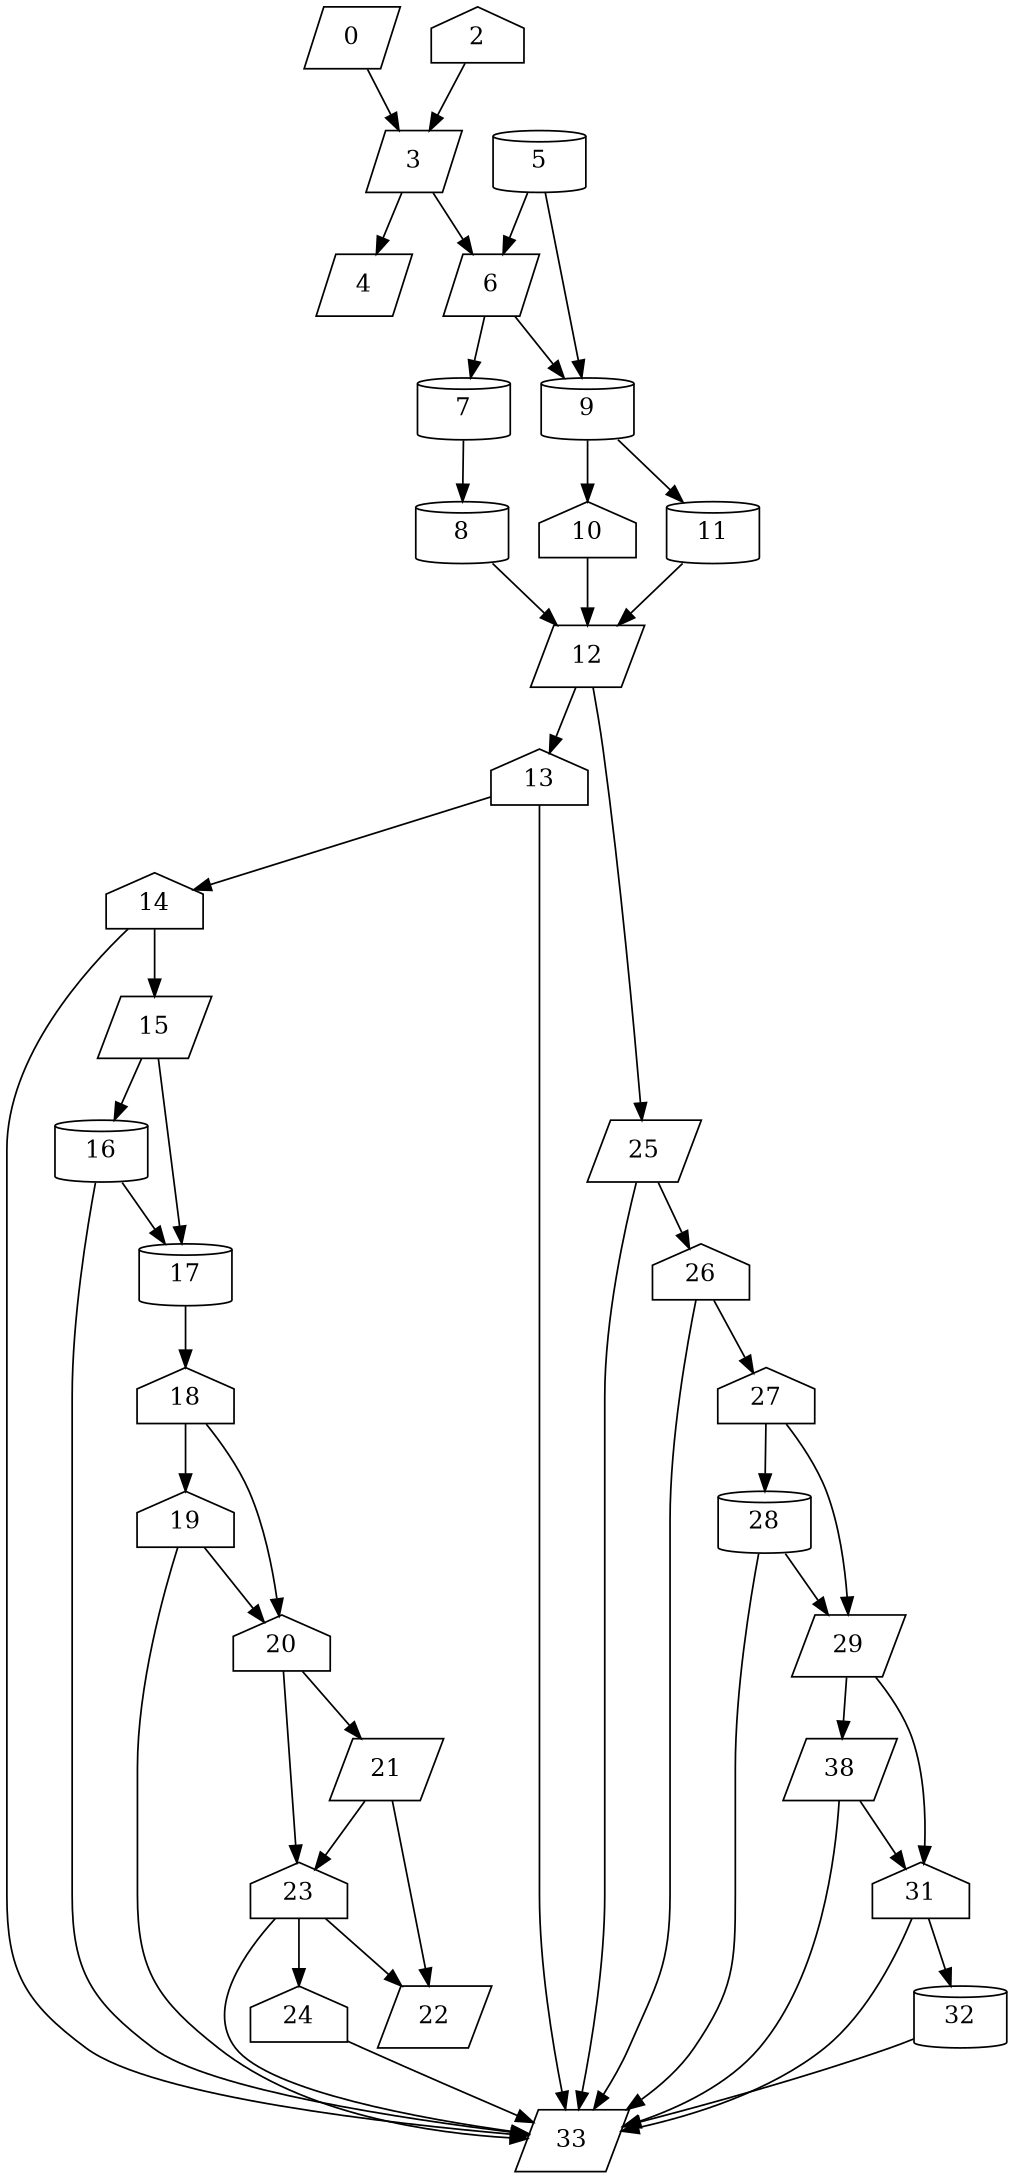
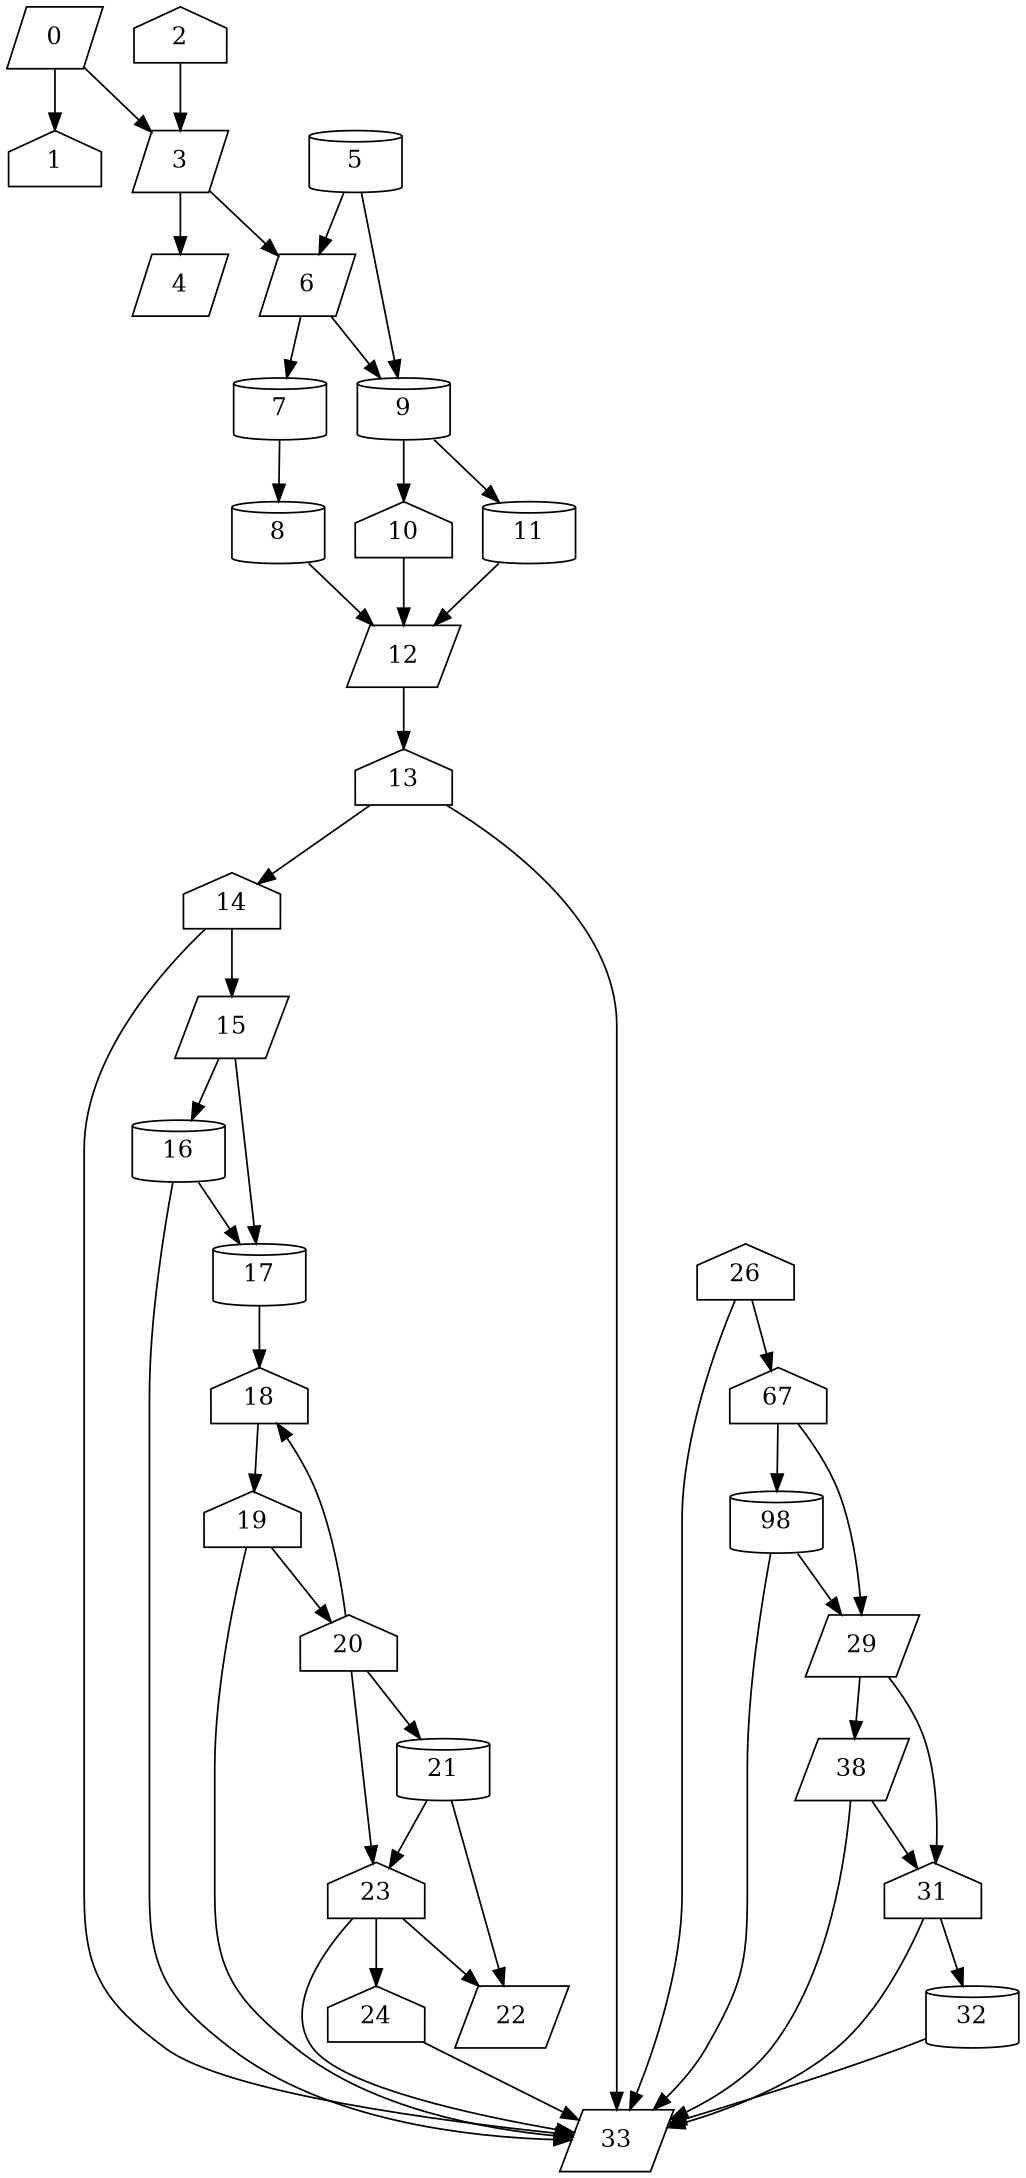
none -> (55, 161)
(644, 1151) -> none
(766, 1398) -> (778, 1398)
(255, 1506) -> (327, 1524)
(765, 1522) -> (777, 1522)
(387, 1770) -> (443, 1770)
